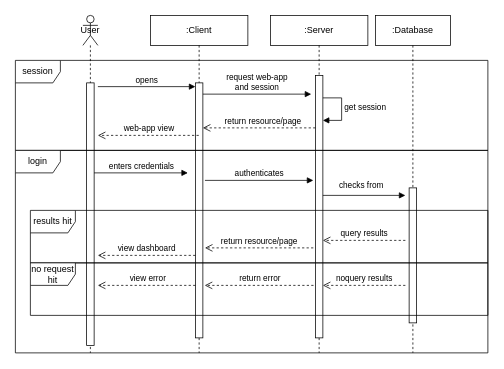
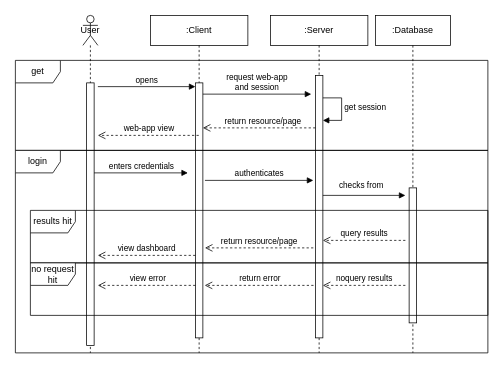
(38, 72) -> (38, 72)
